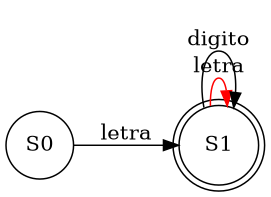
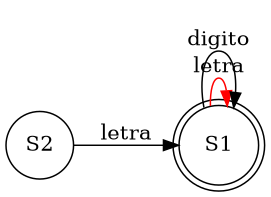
(40, 145) -> (40, 145)
